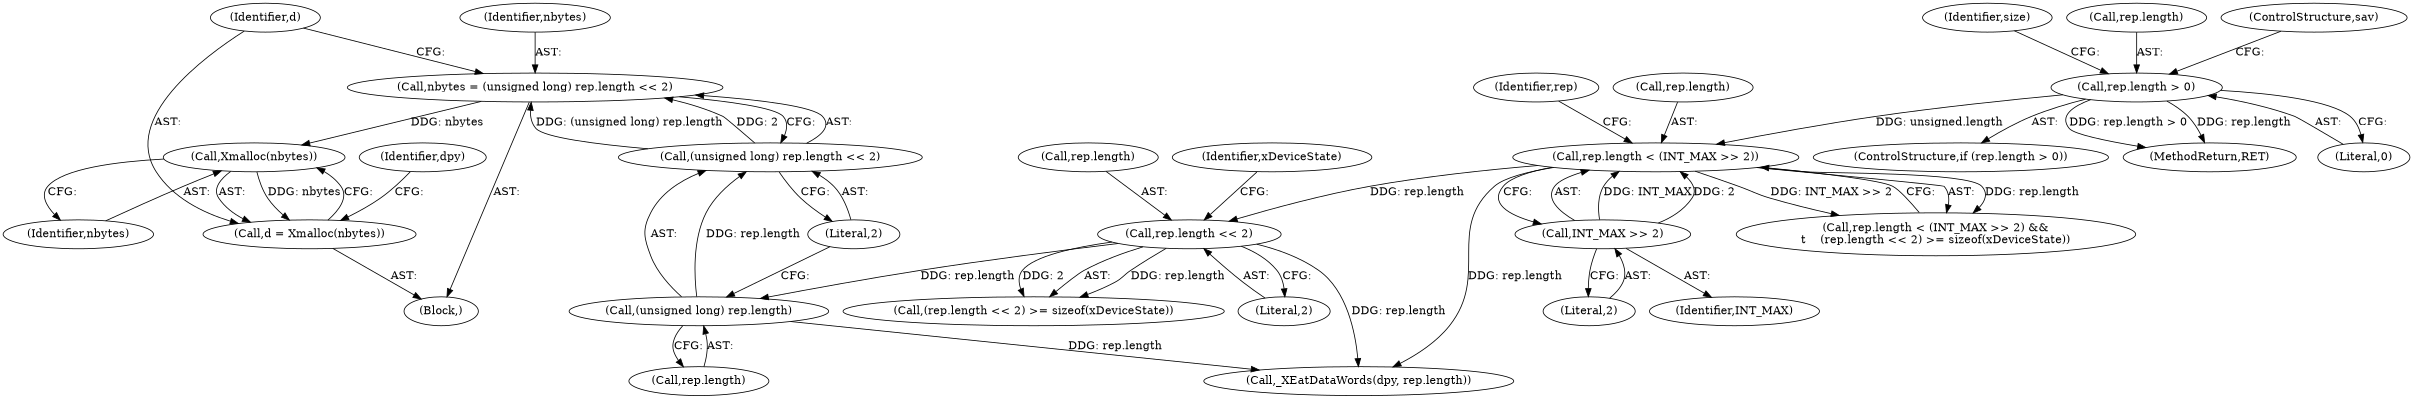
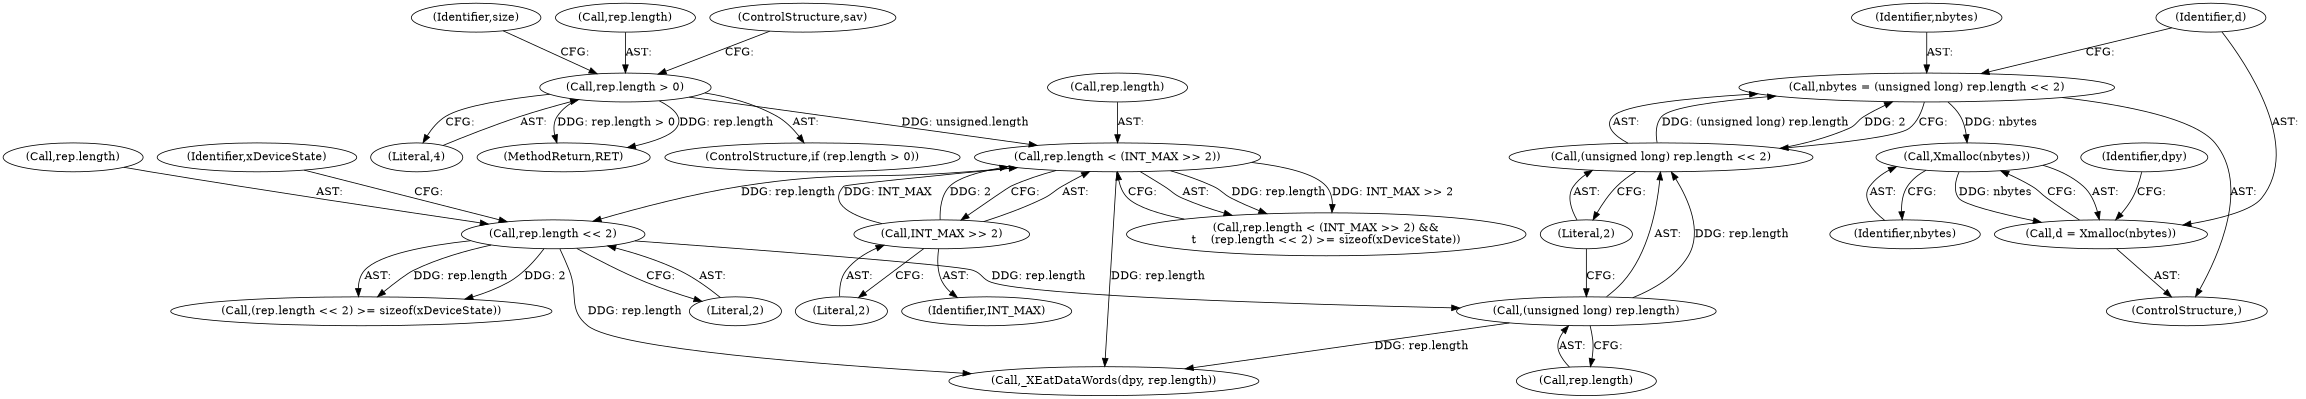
(1536, 88) -> none
(2364, 157) -> (417, 157)
(441, 311) -> (2187, 311)
